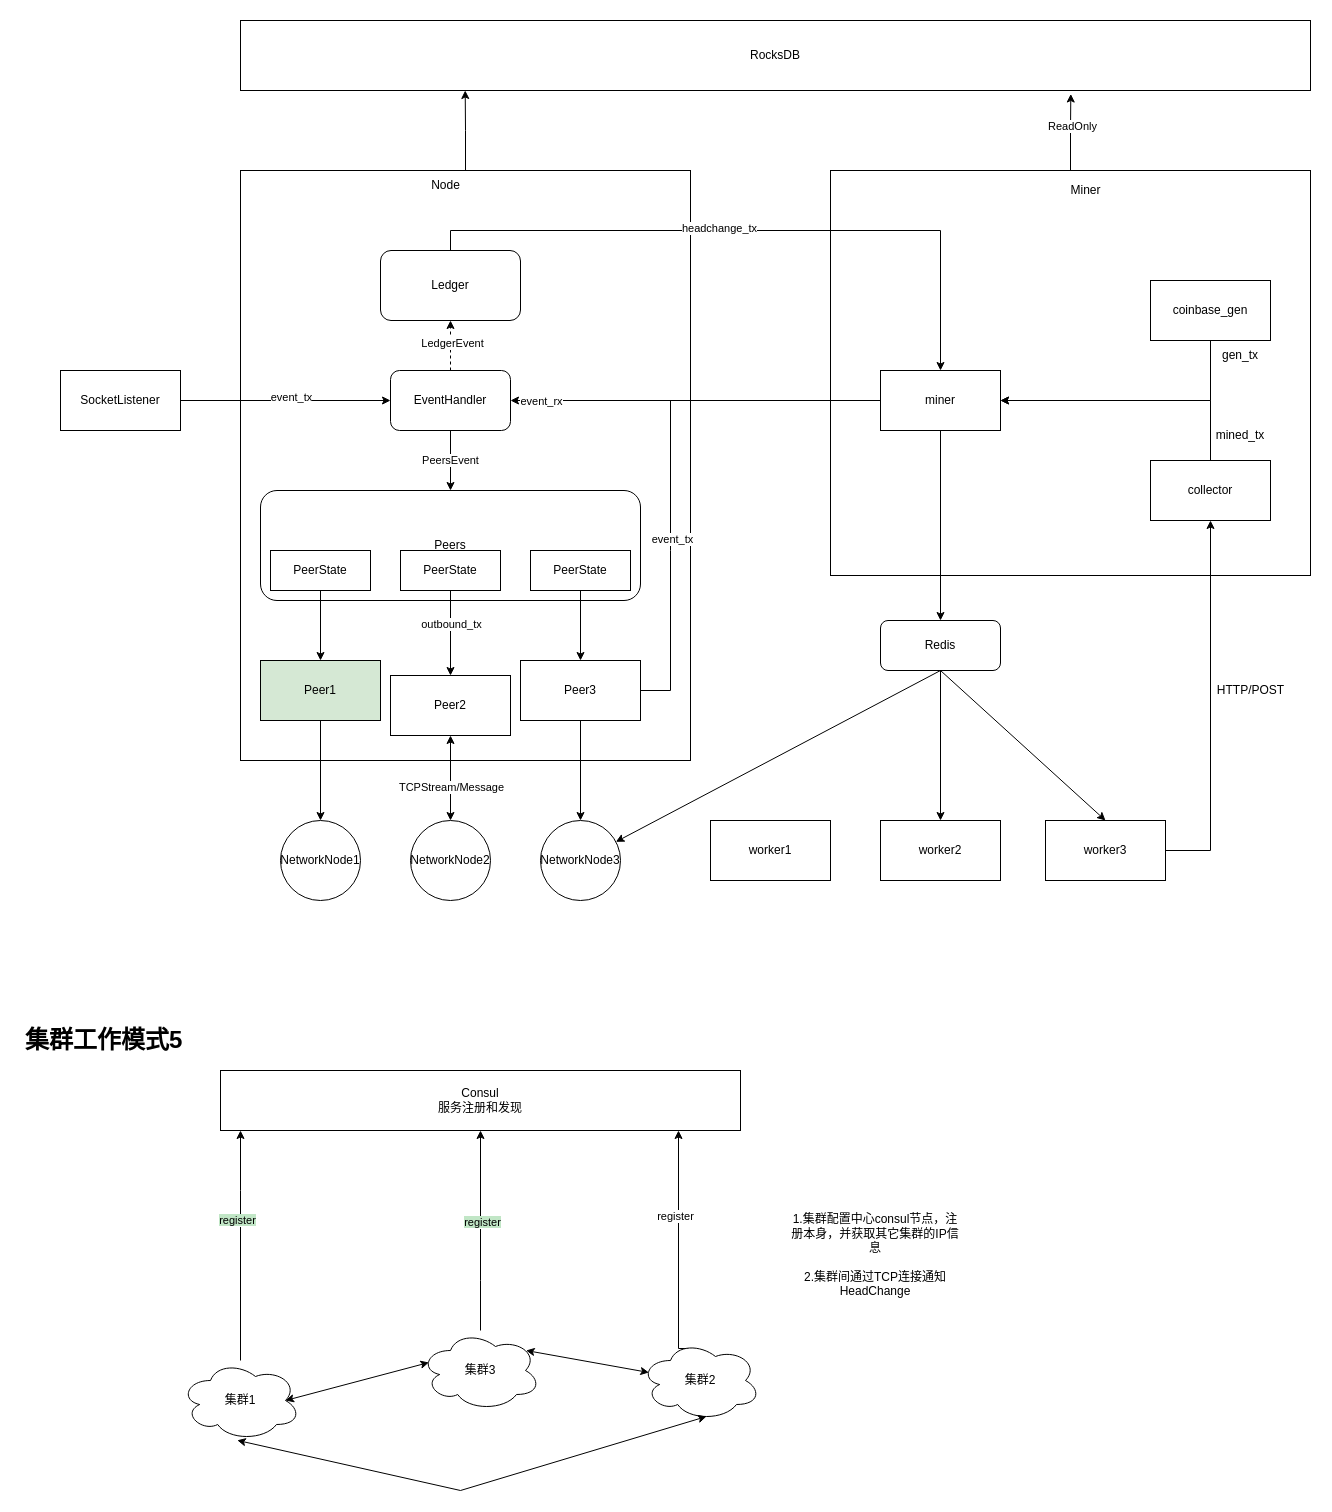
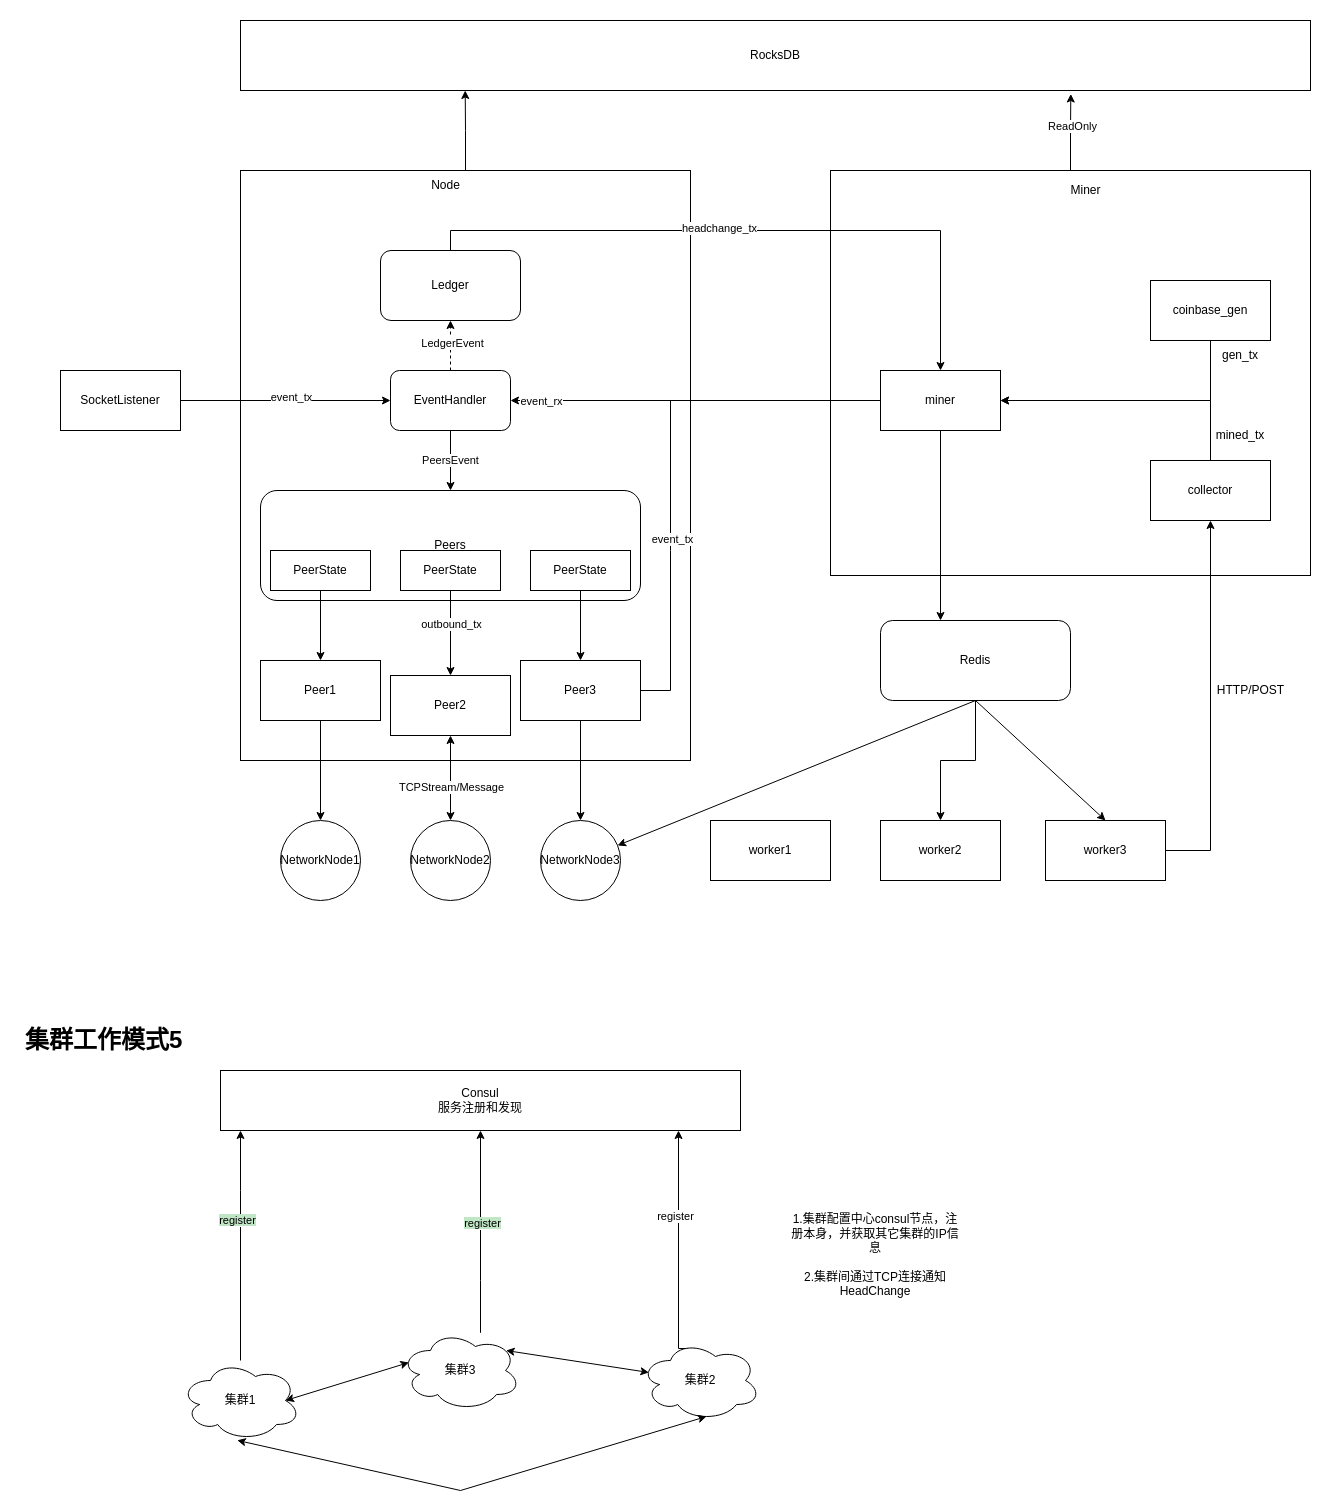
(941, 646) -> (976, 661)
(321, 691) -> (321, 691)
(481, 1371) -> (461, 1371)
